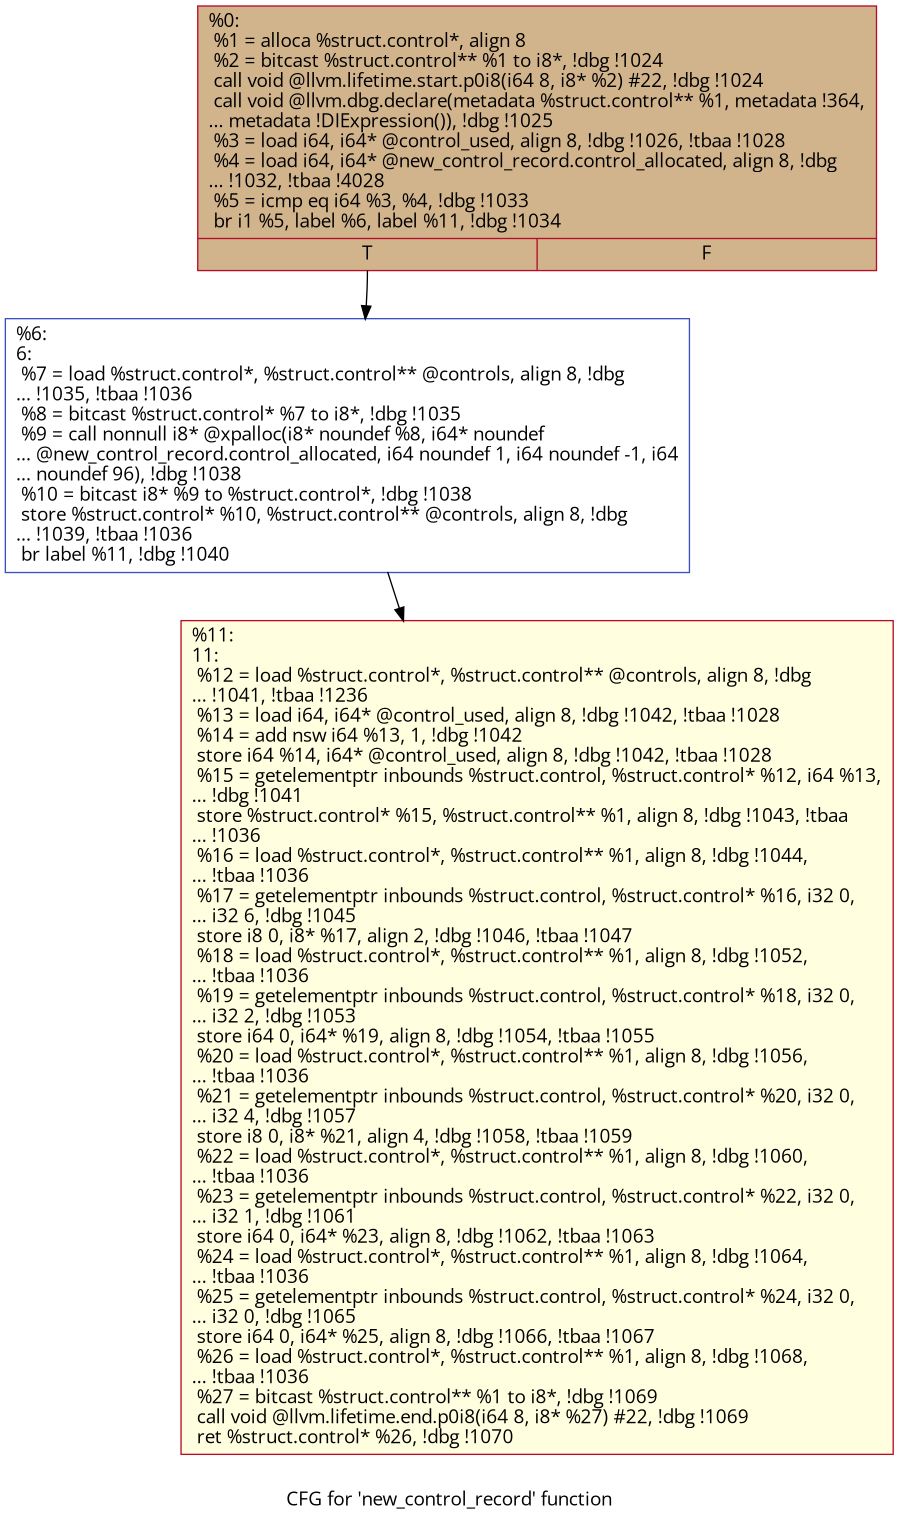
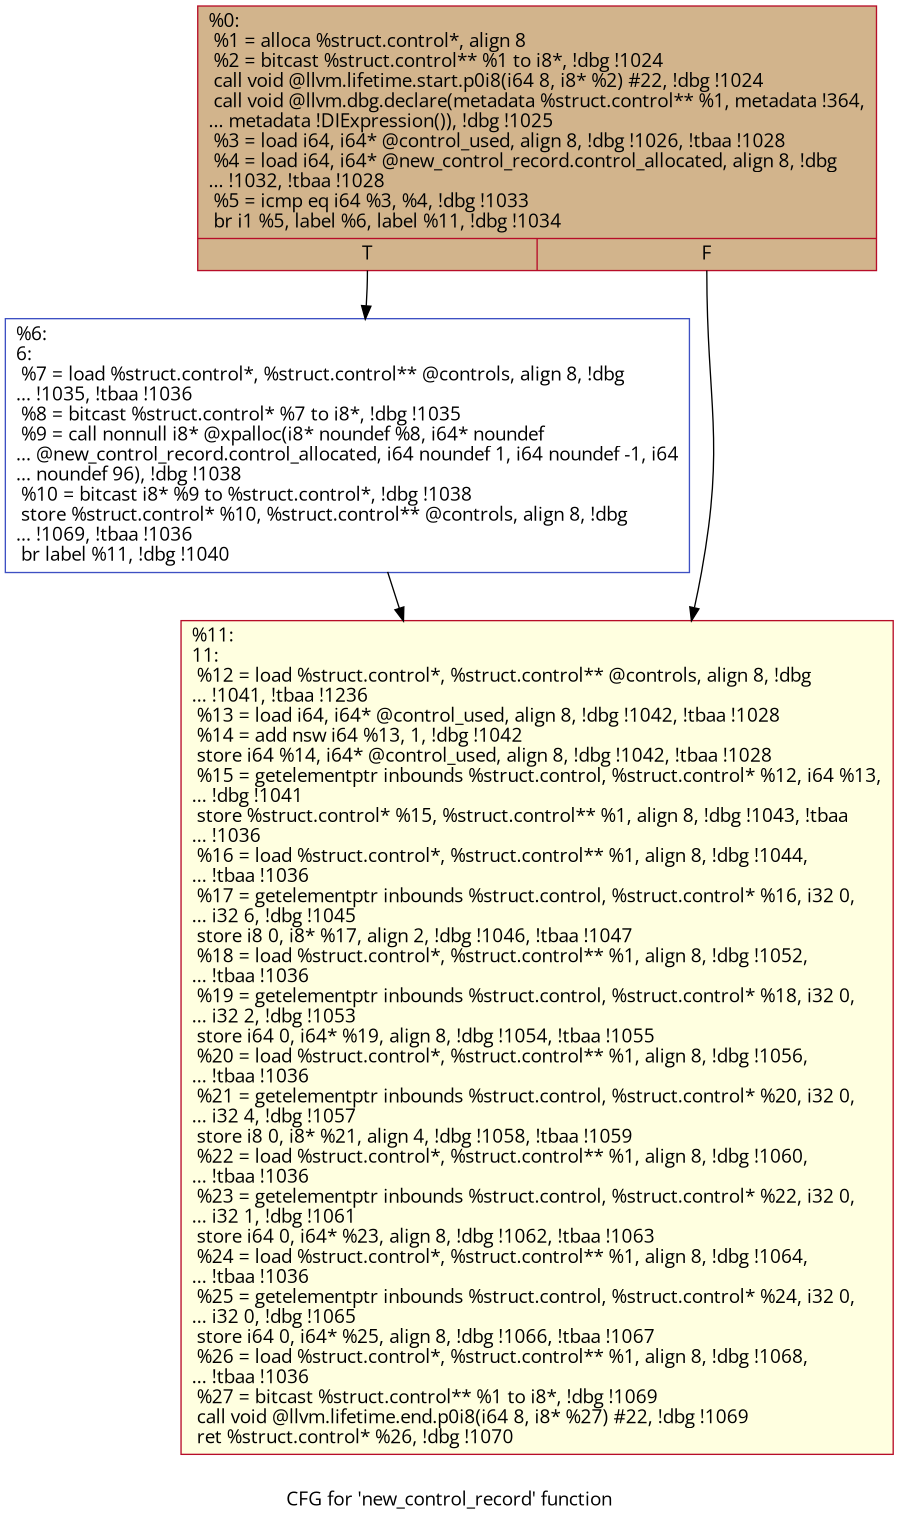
(297, 182) -> (297, 182)
none -> (713, 440)
(105, 535) -> (105, 535)
